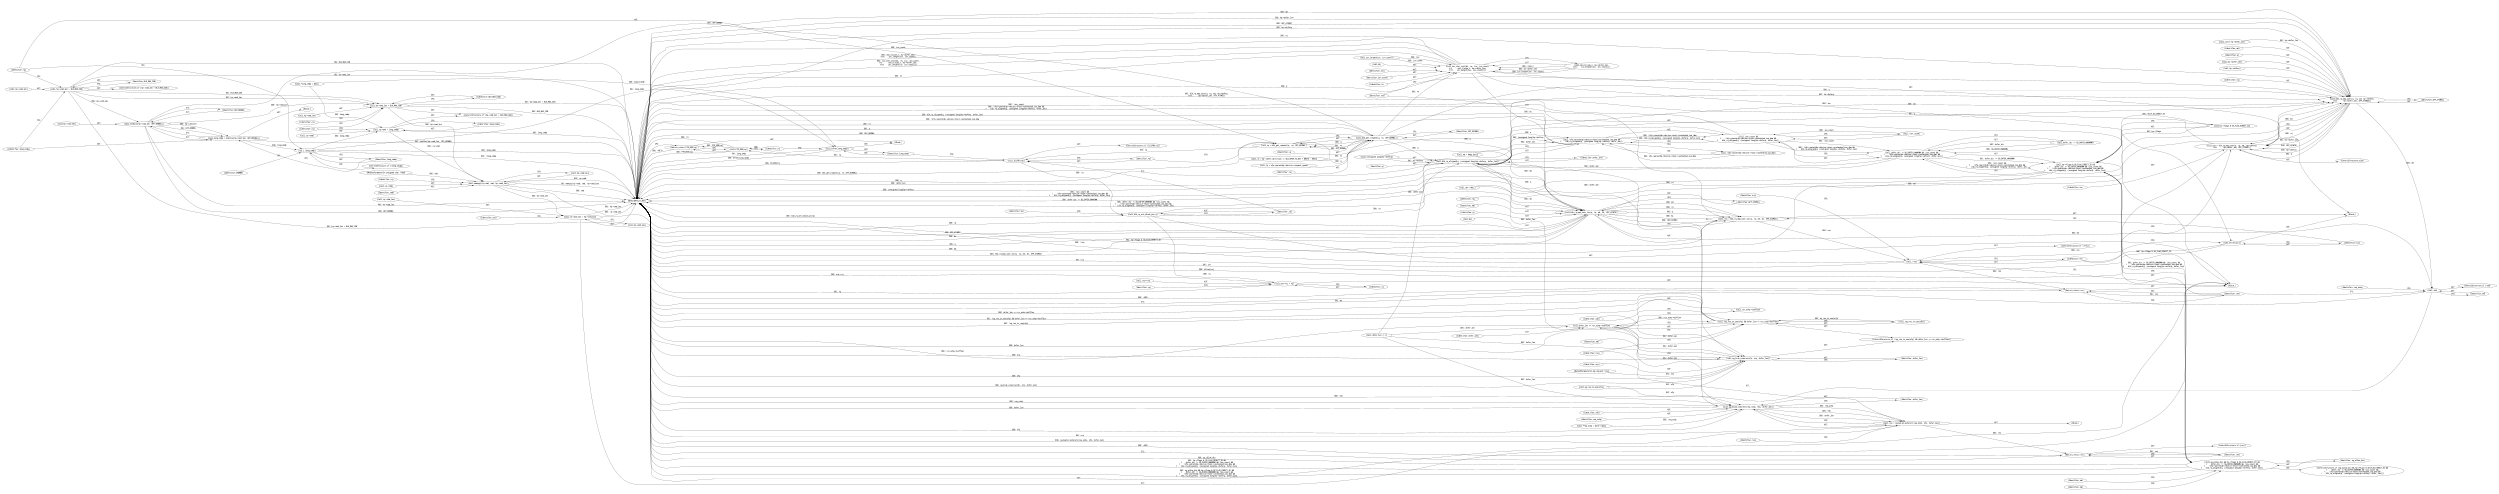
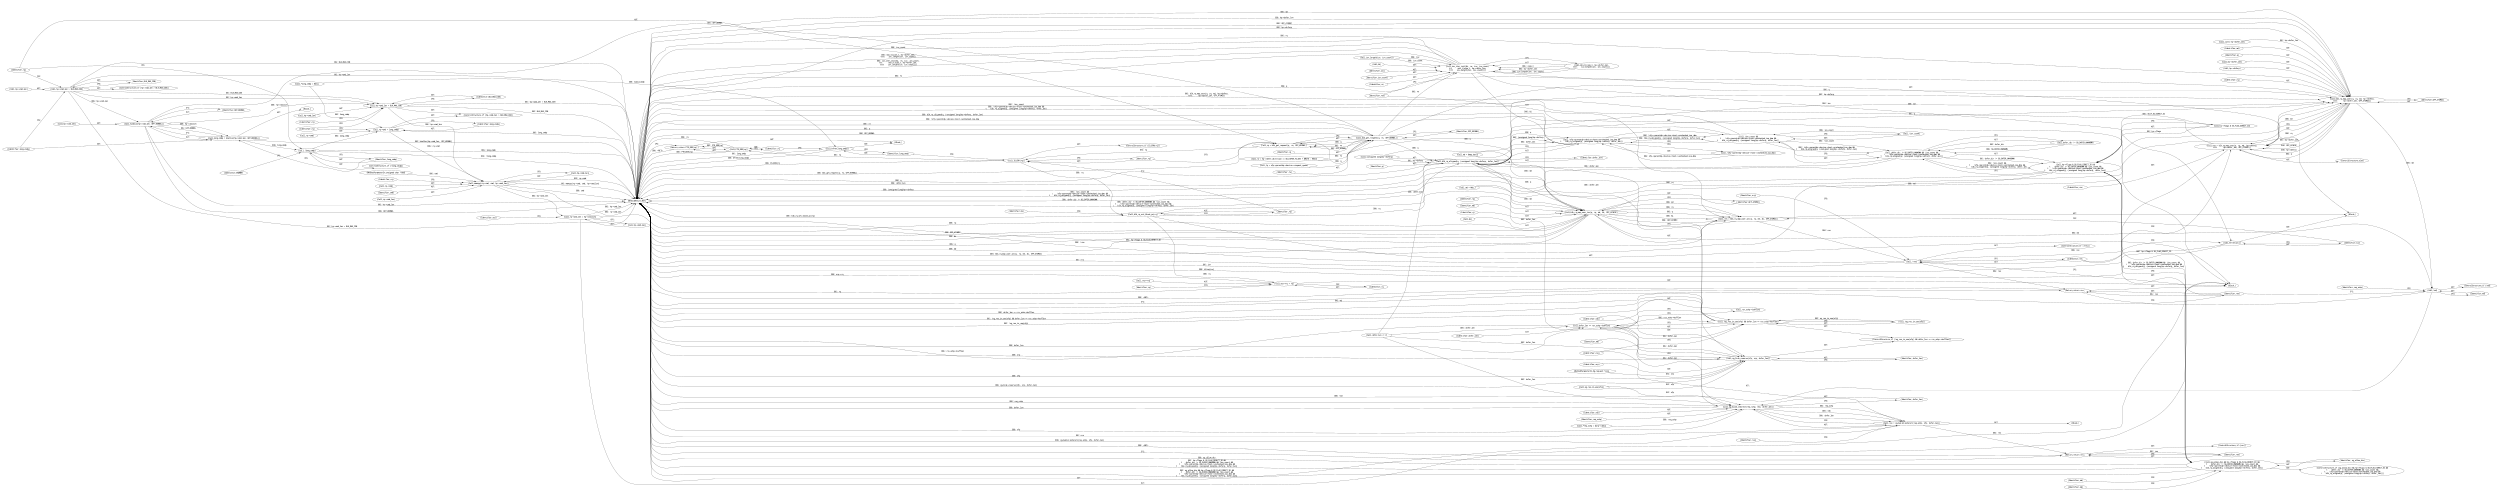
(581, 110) -> none
(480, 208) -> (440, 195)
